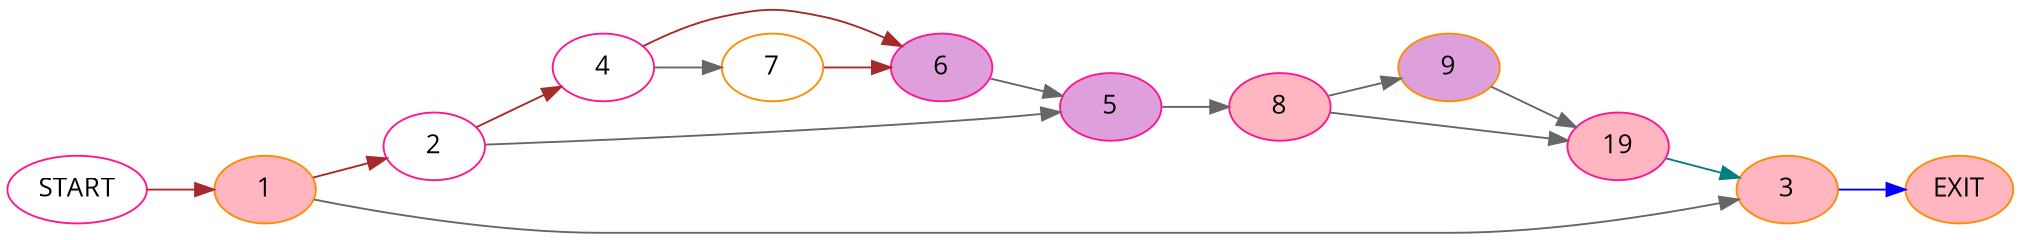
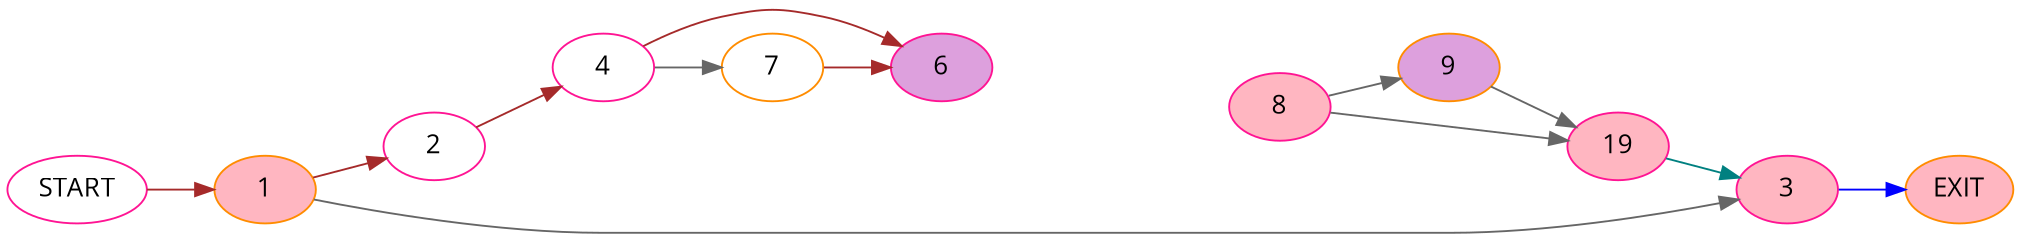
(1111, 107) -> none
(1787, 190) -> (1787, 190)
